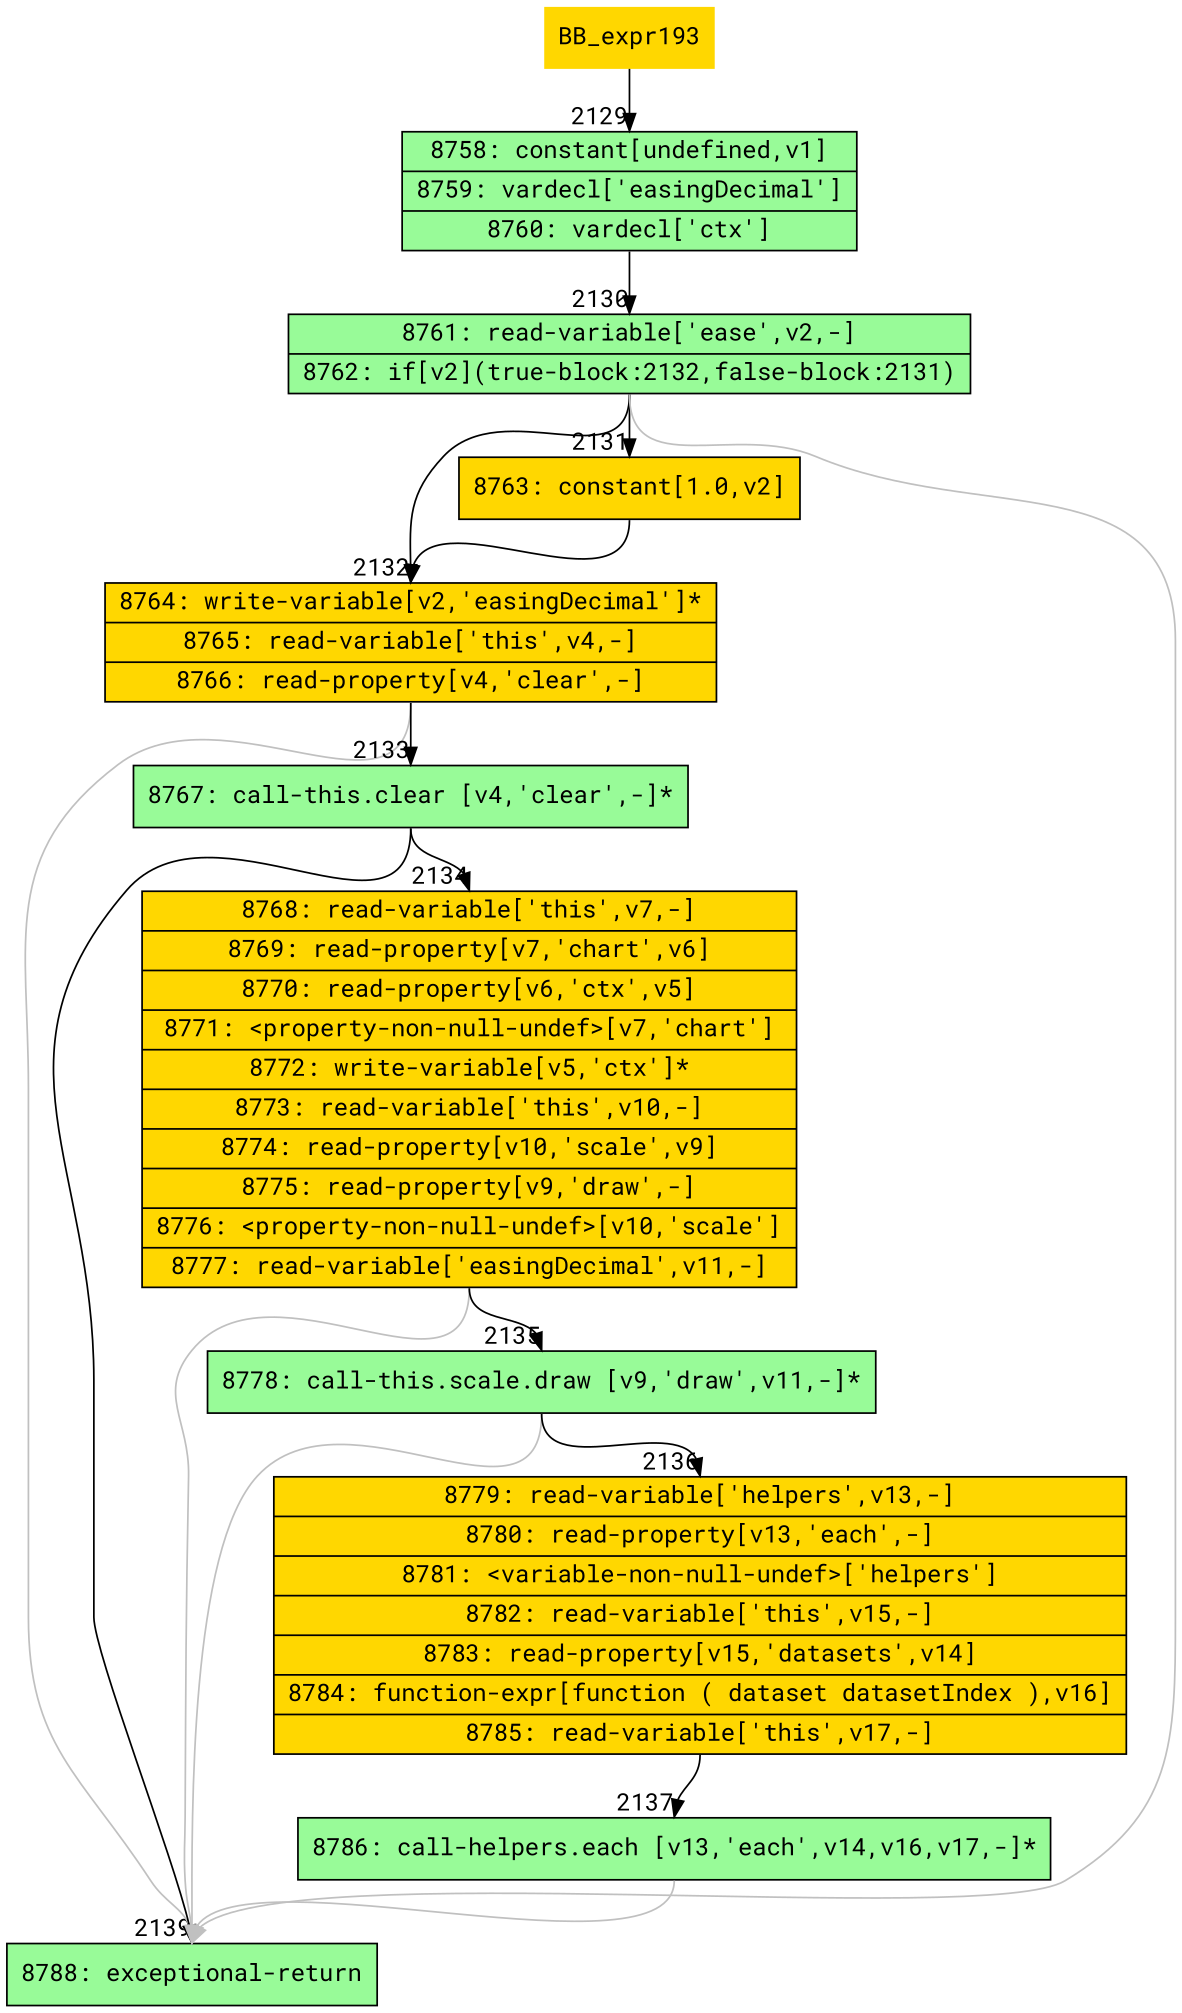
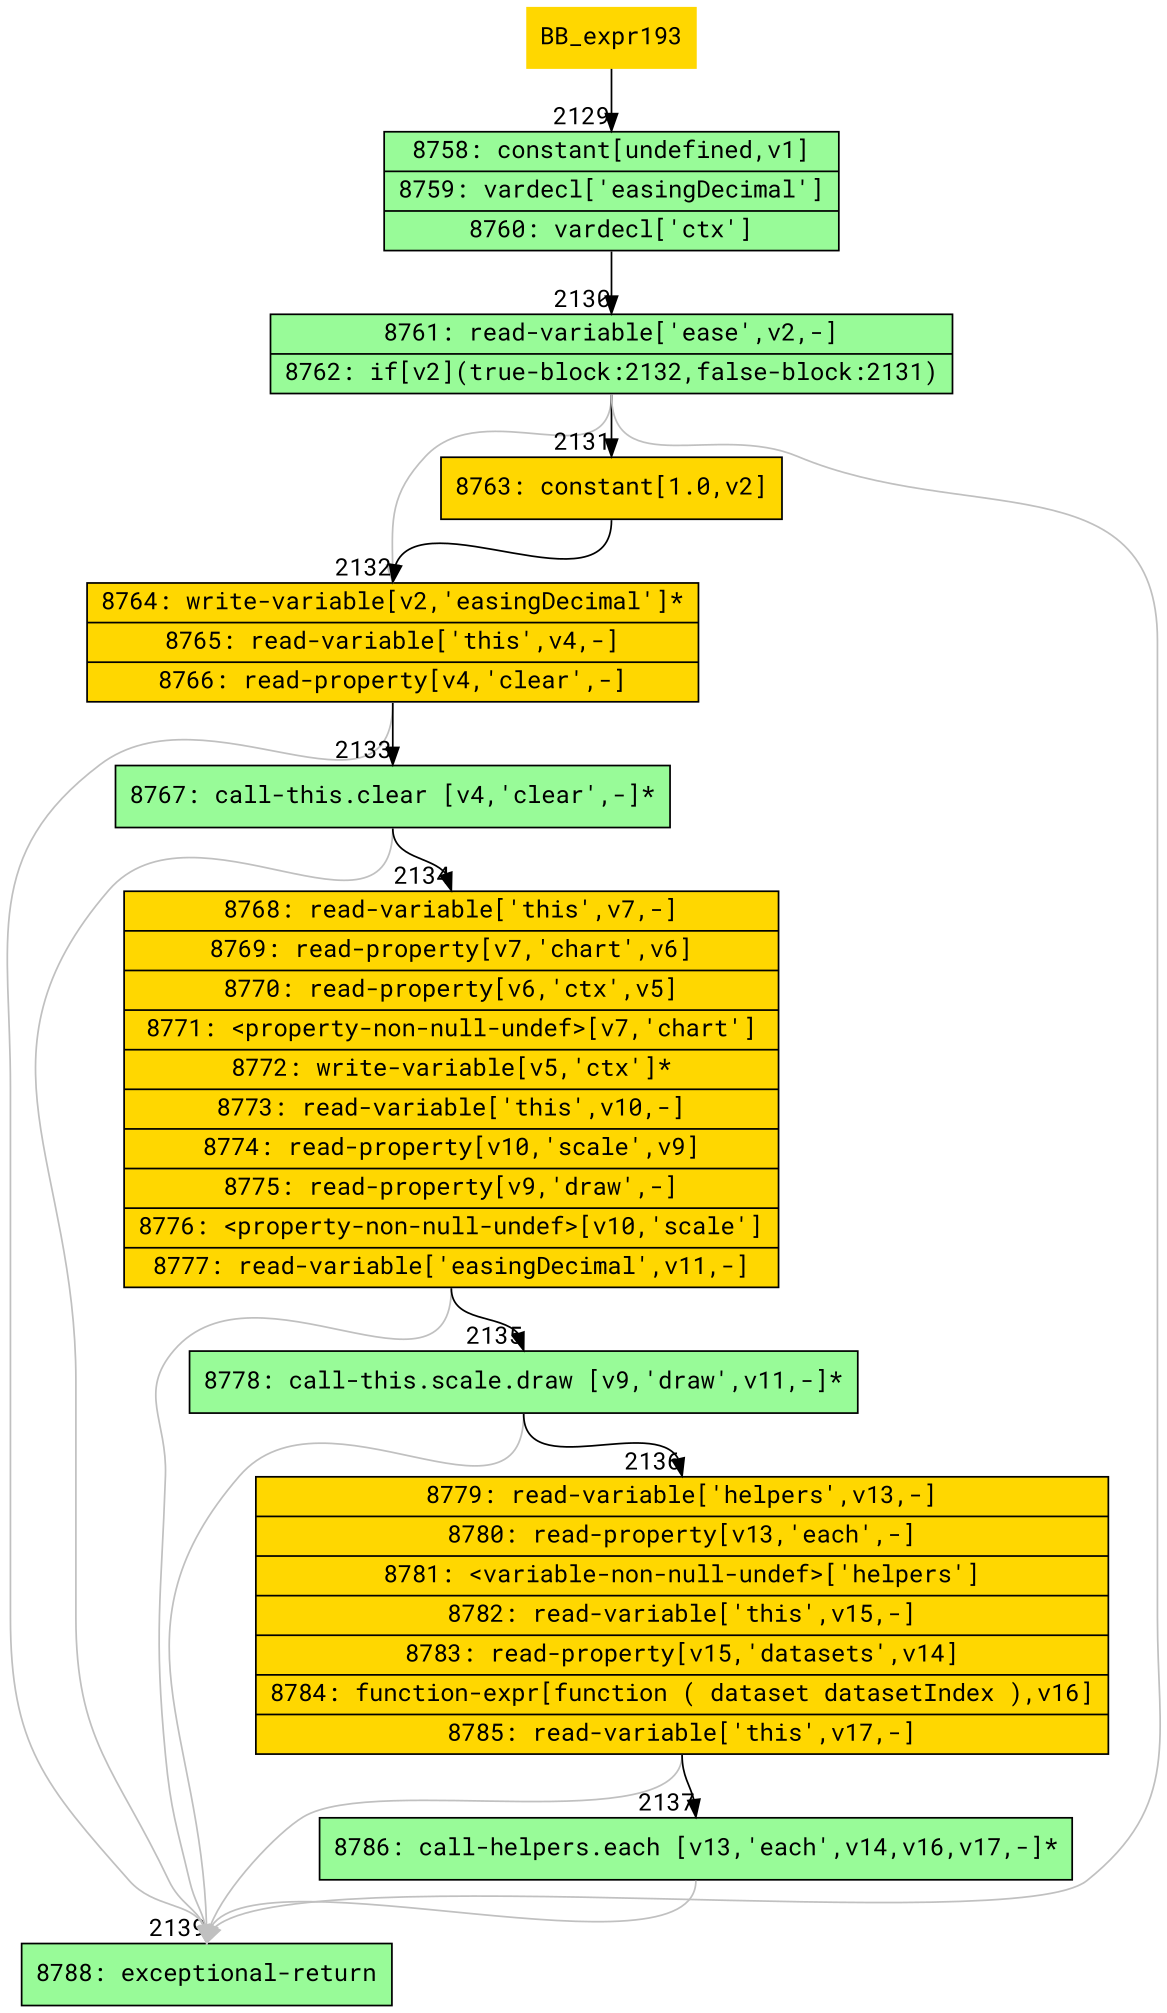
(487, 435) -> (469, 435)
(80, 1242) -> (63, 1251)
none -> (429, 1801)
